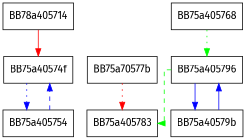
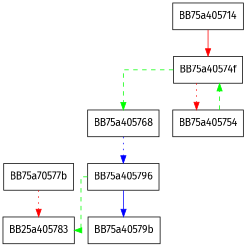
(38, 16) -> (208, 16)
(207, 39) -> (123, 146)
none -> (132, 70)
(27, 93) -> (197, 93)
(50, 100) -> (220, 100)
(219, 100) -> none
(122, 123) -> (39, 230)
